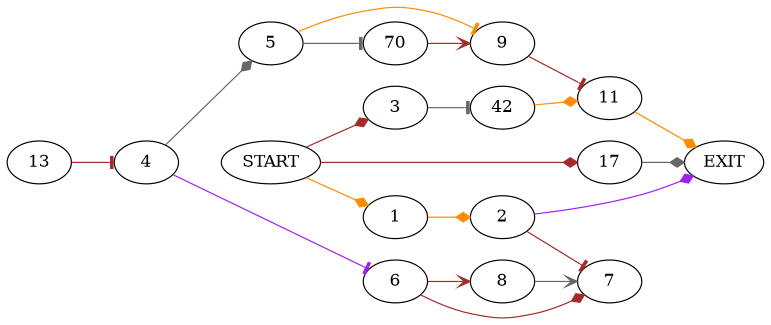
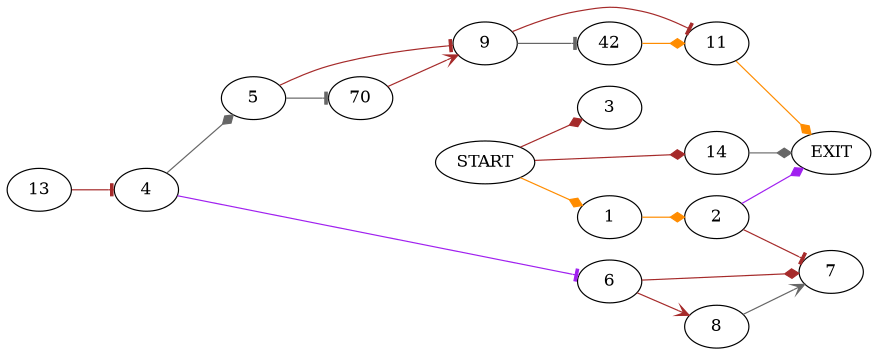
(385, 8) -> (361, 58)
(446, 108) -> (544, 43)
(610, 162) -> (717, 153)
